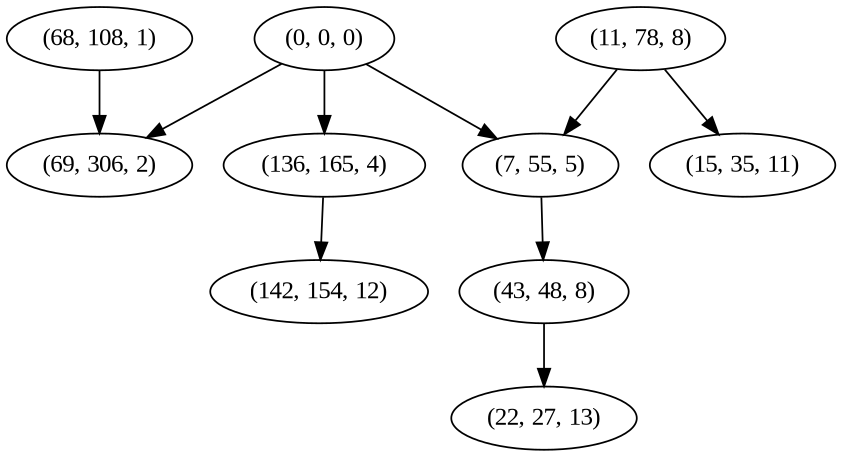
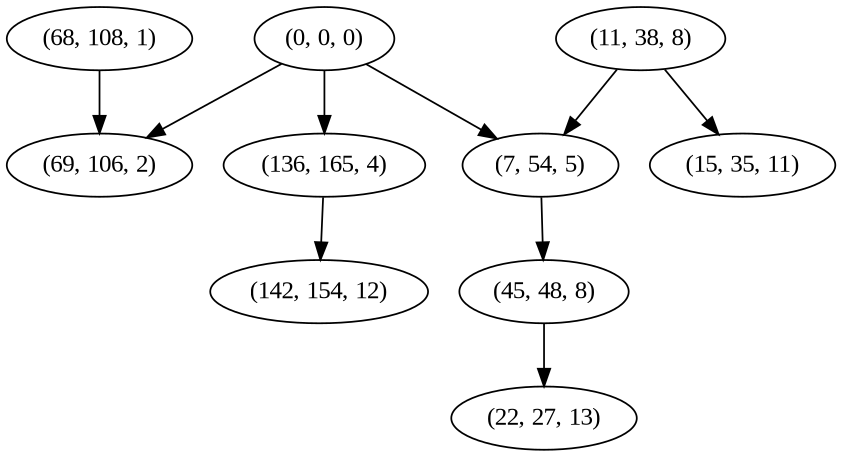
(641, 39) -> (641, 39)
(100, 165) -> (100, 165)
(541, 165) -> (541, 165)
(544, 292) -> (544, 292)
